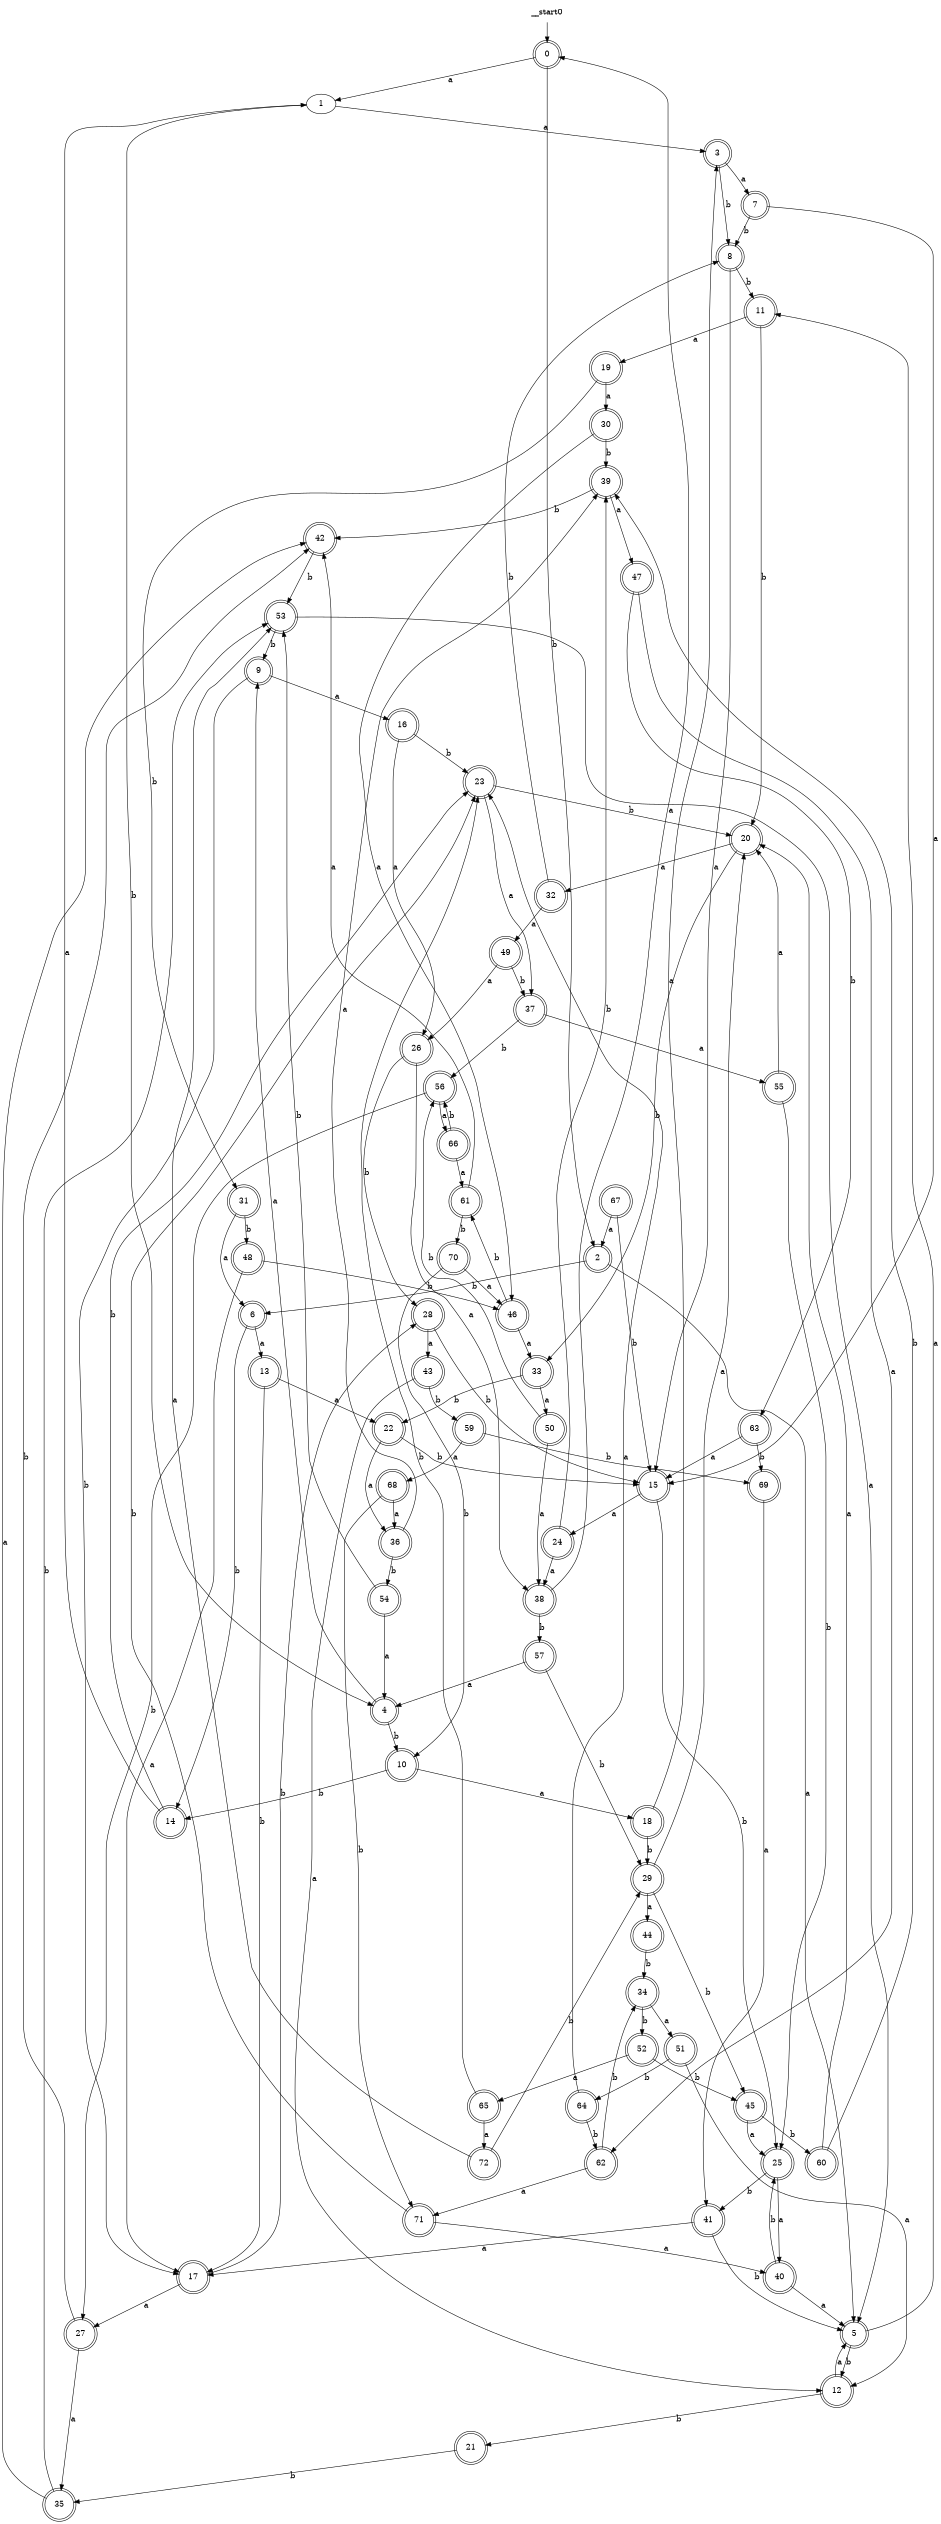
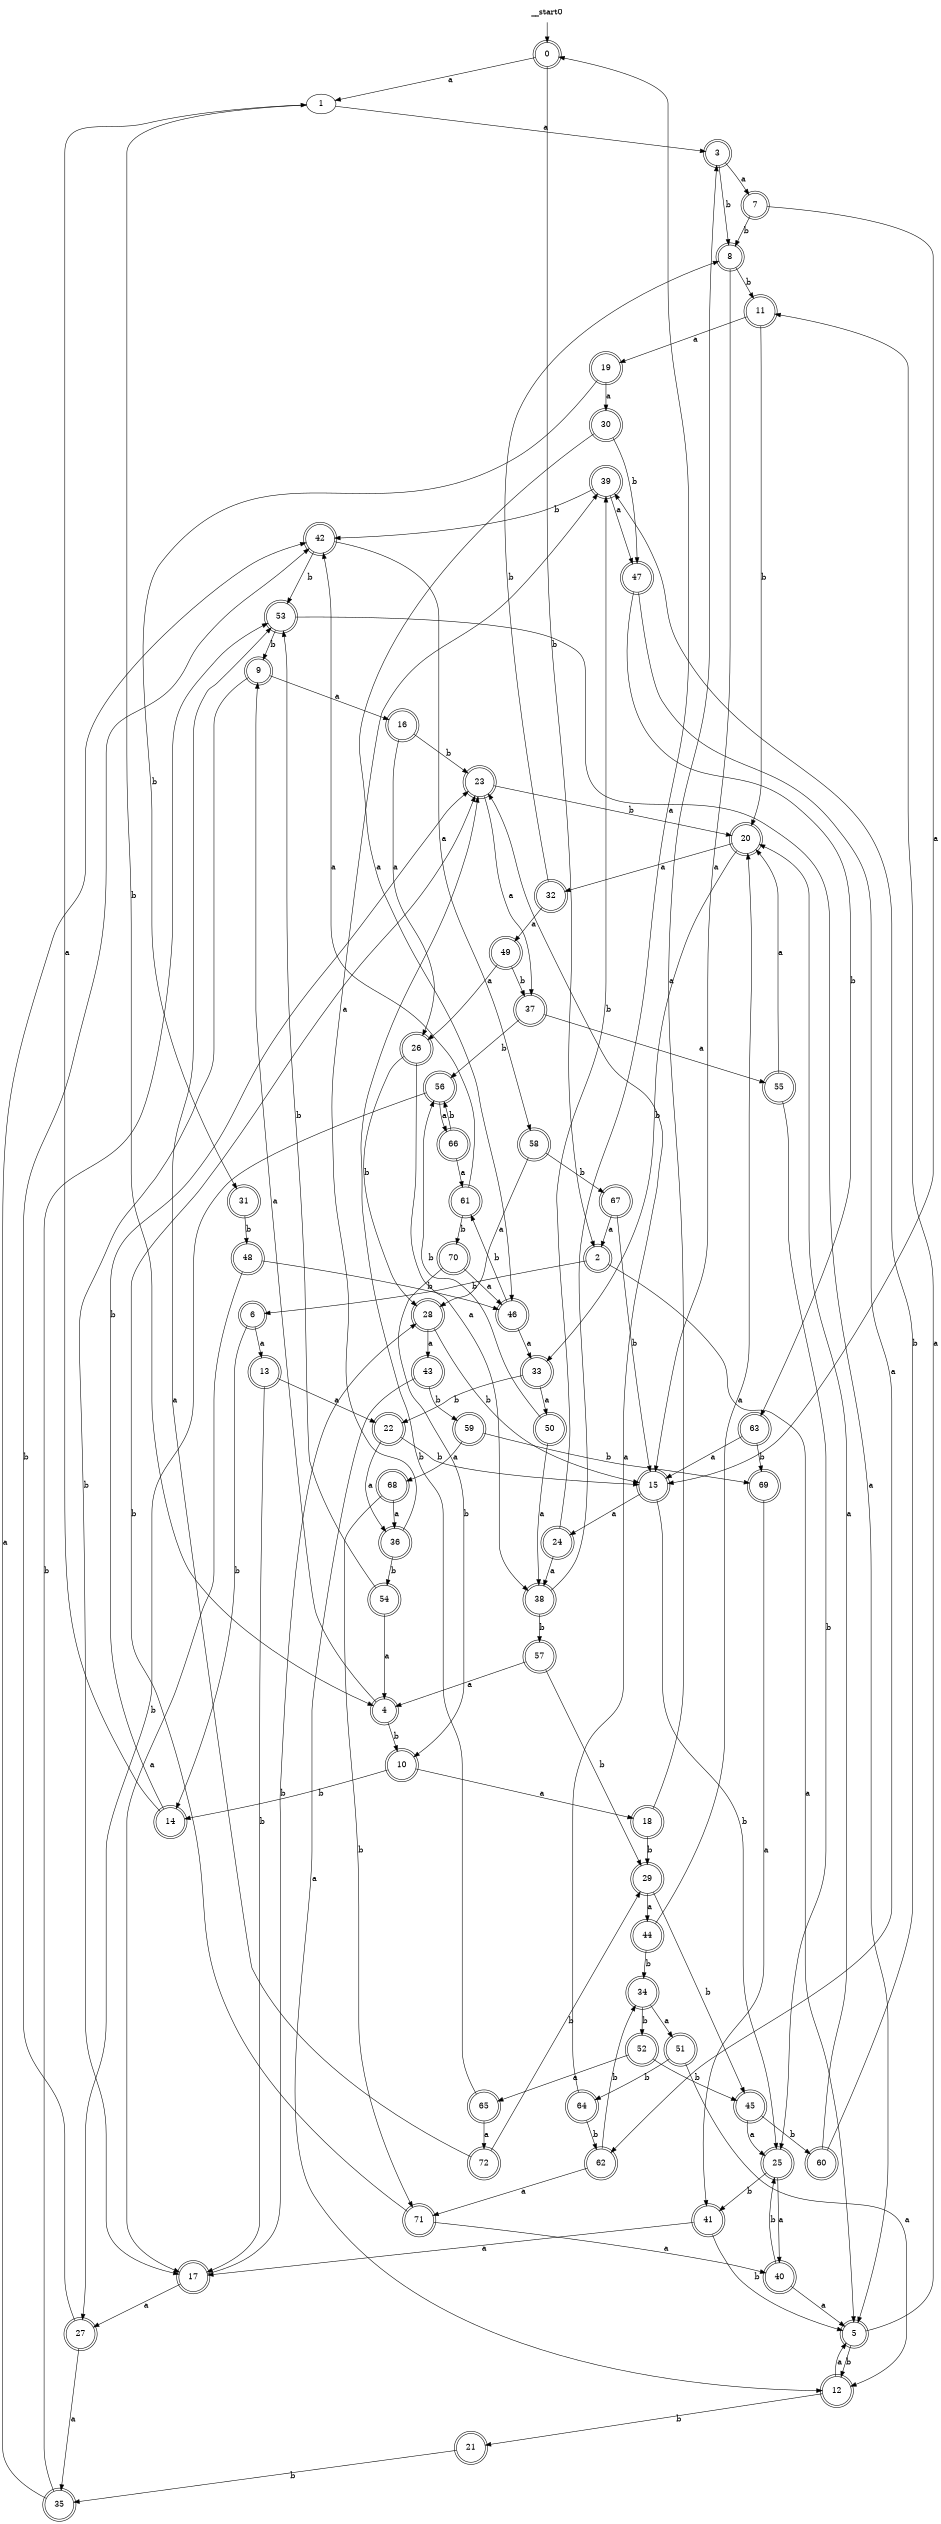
(606, 451) -> (632, 496)
none -> (534, 1144)
(221, 1259) -> none
(718, 1366) -> (737, 1399)
